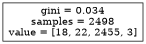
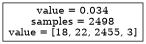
(73, 22) -> (73, 22)
